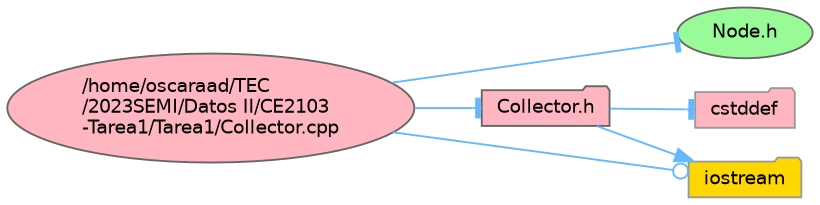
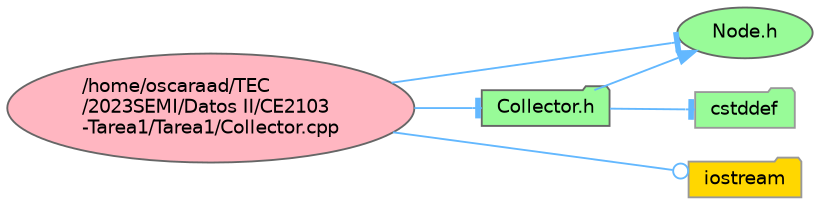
(546, 108) -> (546, 108)
(745, 110) -> (745, 110)
(636, 140) -> (636, 74)
